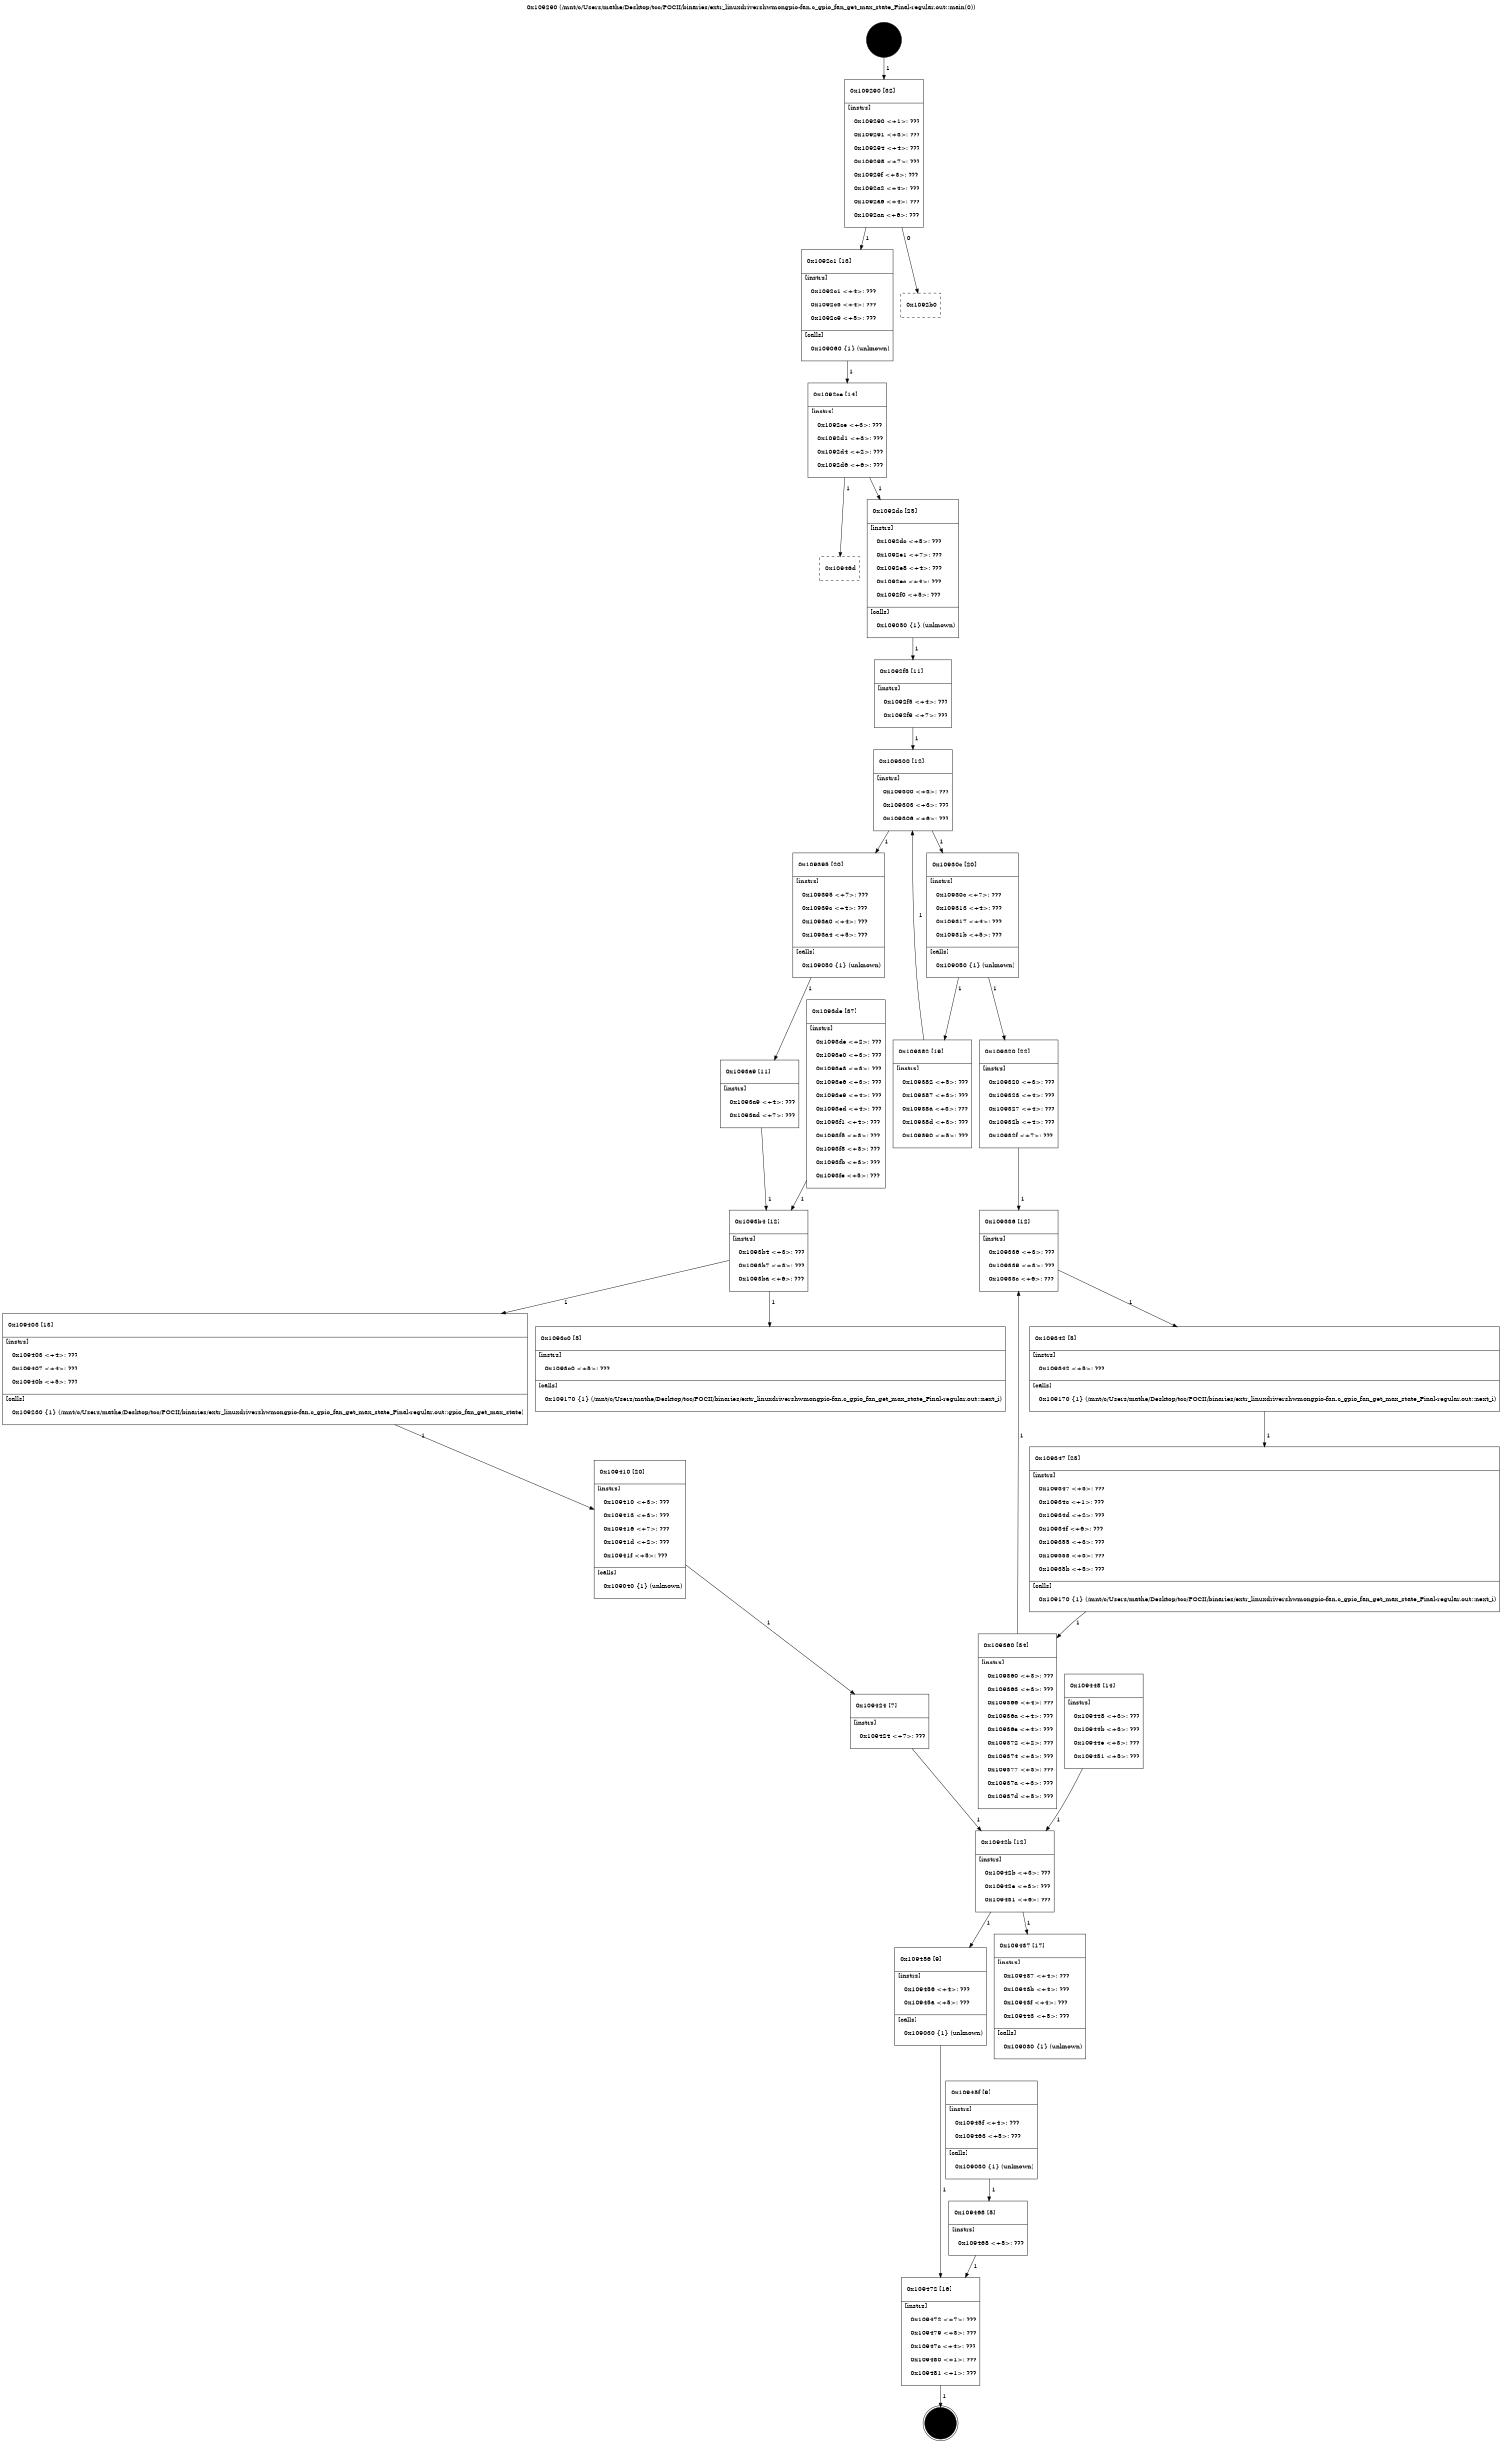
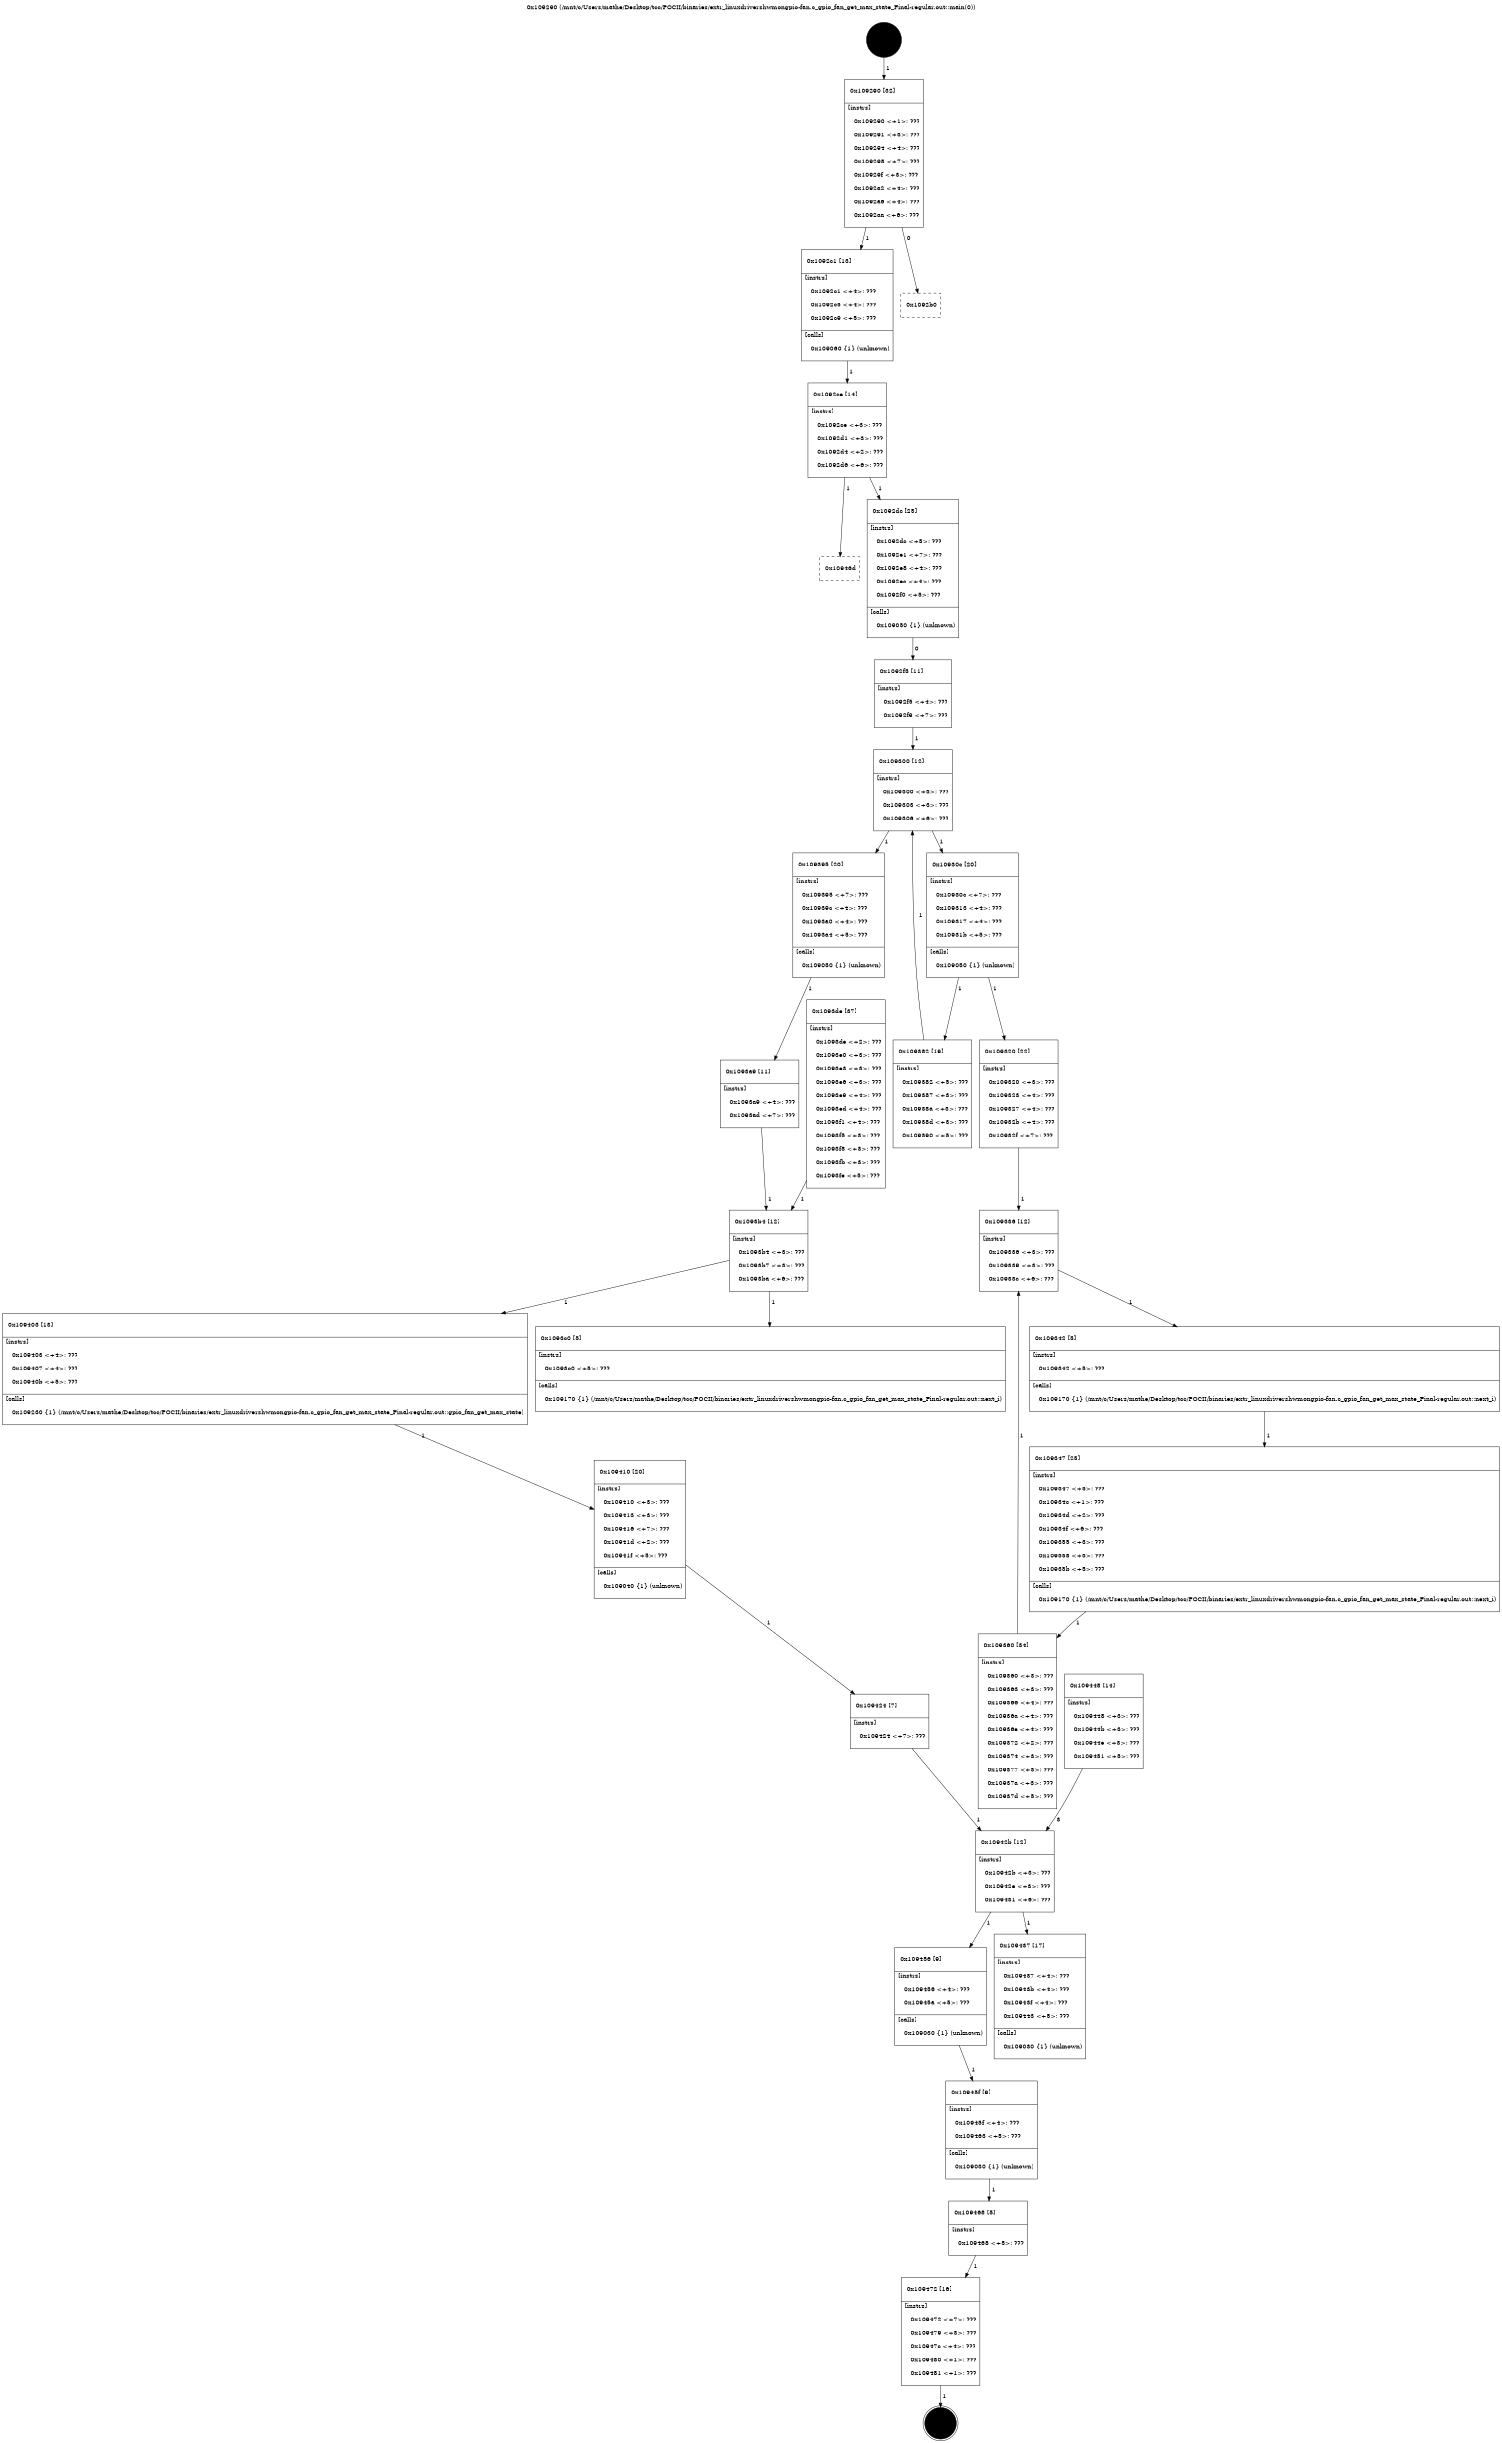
(916, 649) -> (916, 649)
(1058, 1820) -> (1058, 1820)
(941, 2159) -> (965, 2061)
